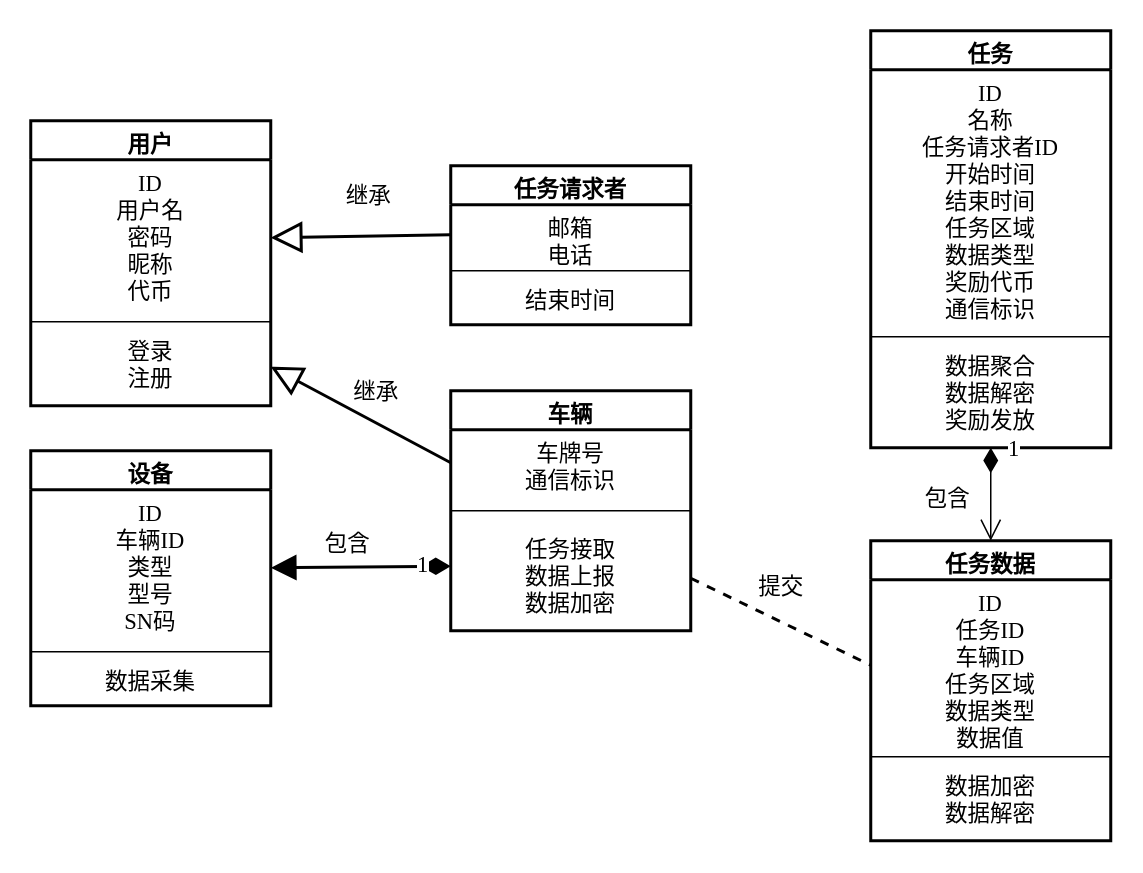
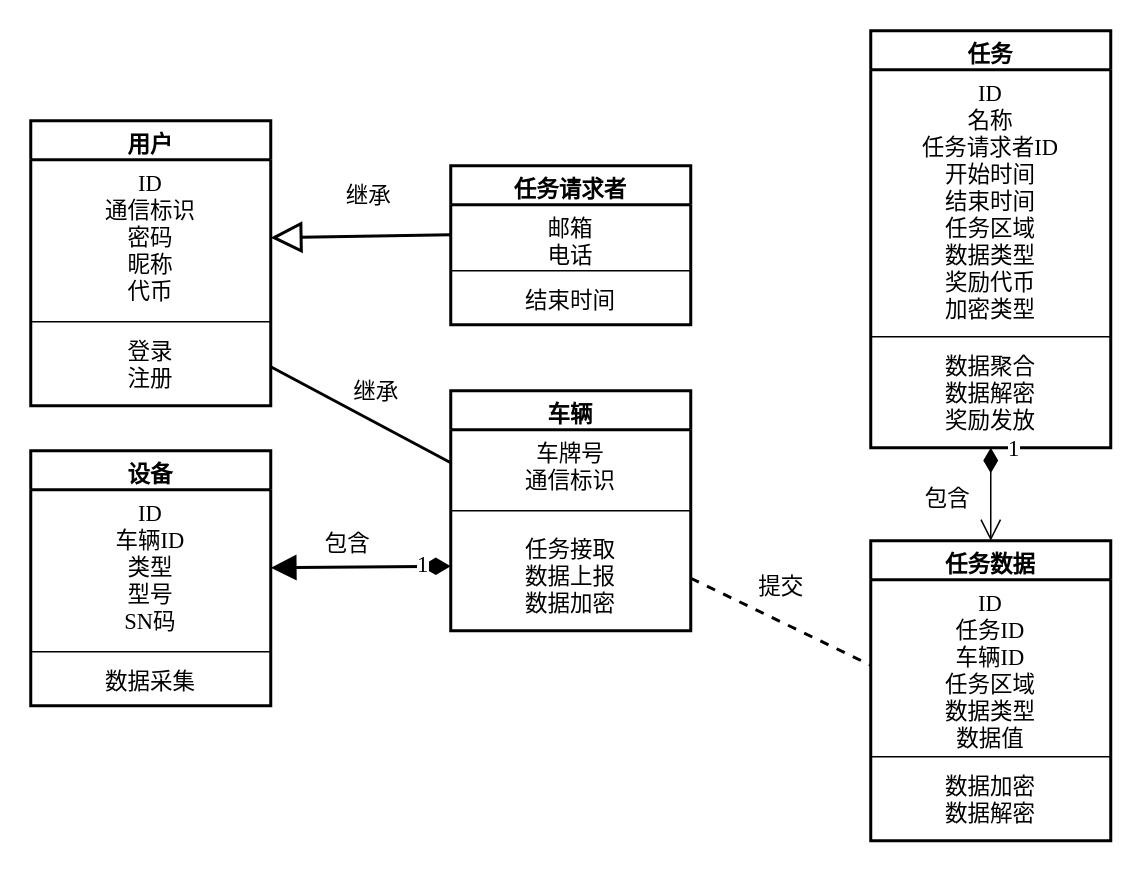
(991, 202) -> (991, 202)
(151, 238) -> (151, 238)
(298, 382) -> (286, 375)
